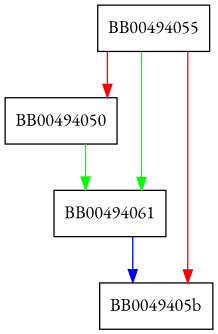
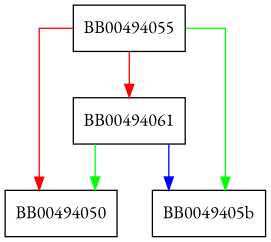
(141, 115) -> (129, 68)
(86, 161) -> (95, 161)
(188, 161) -> (225, 83)
